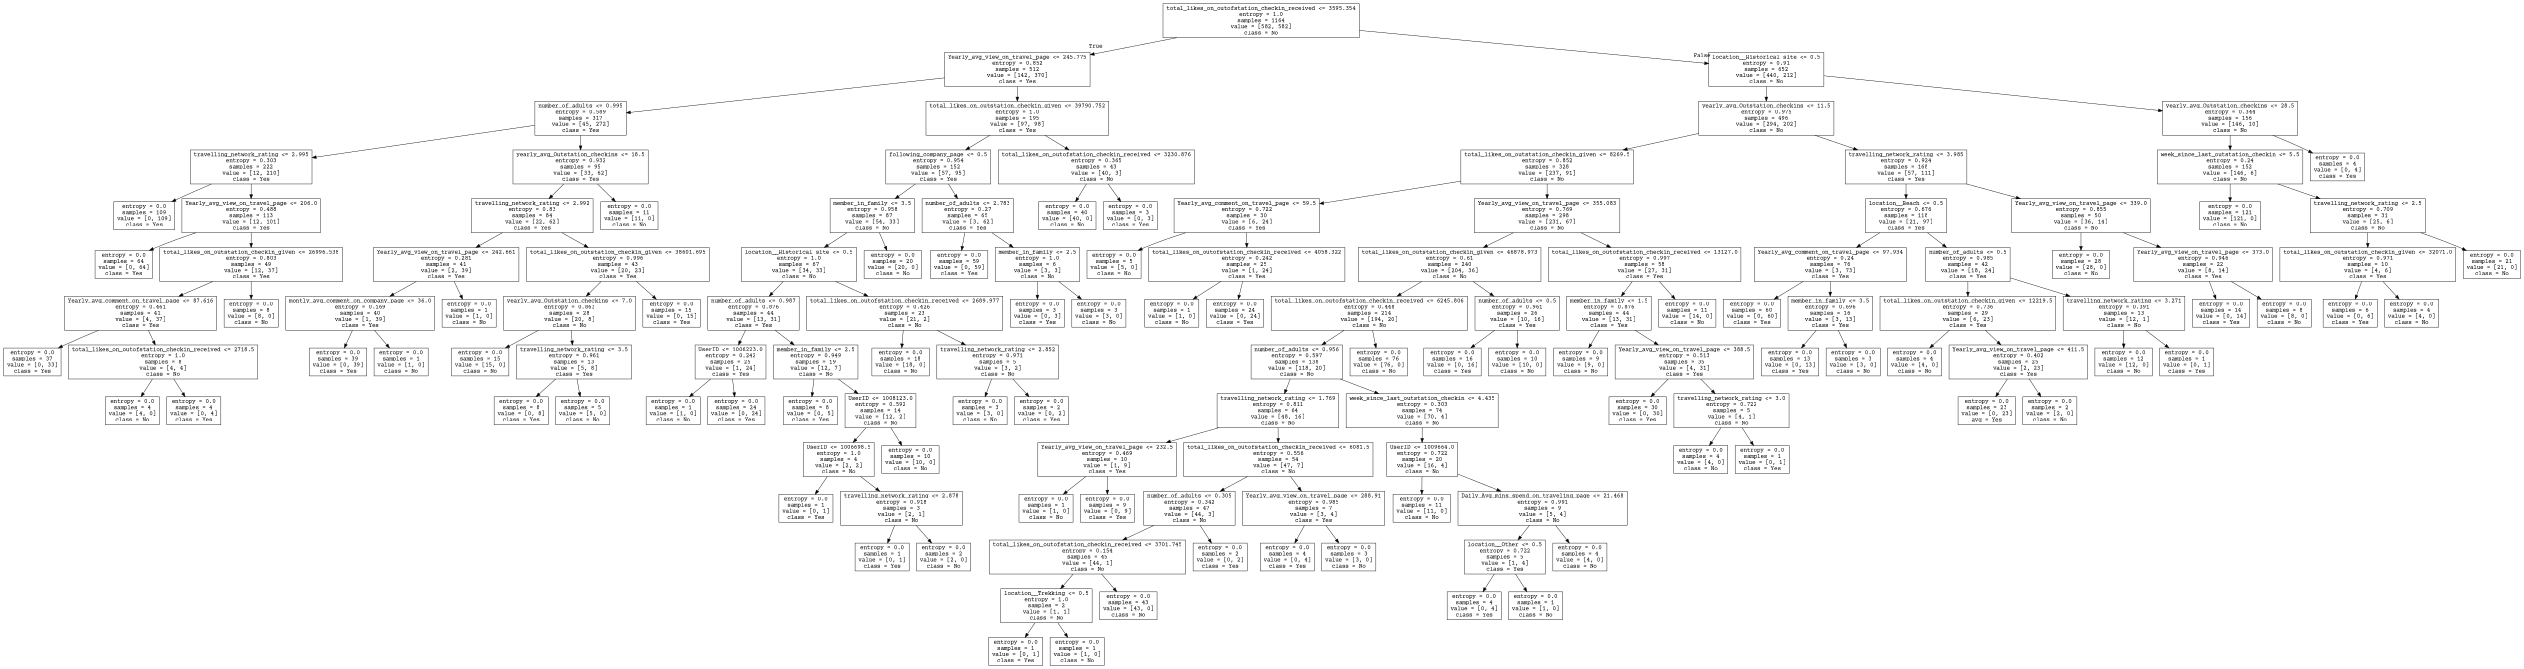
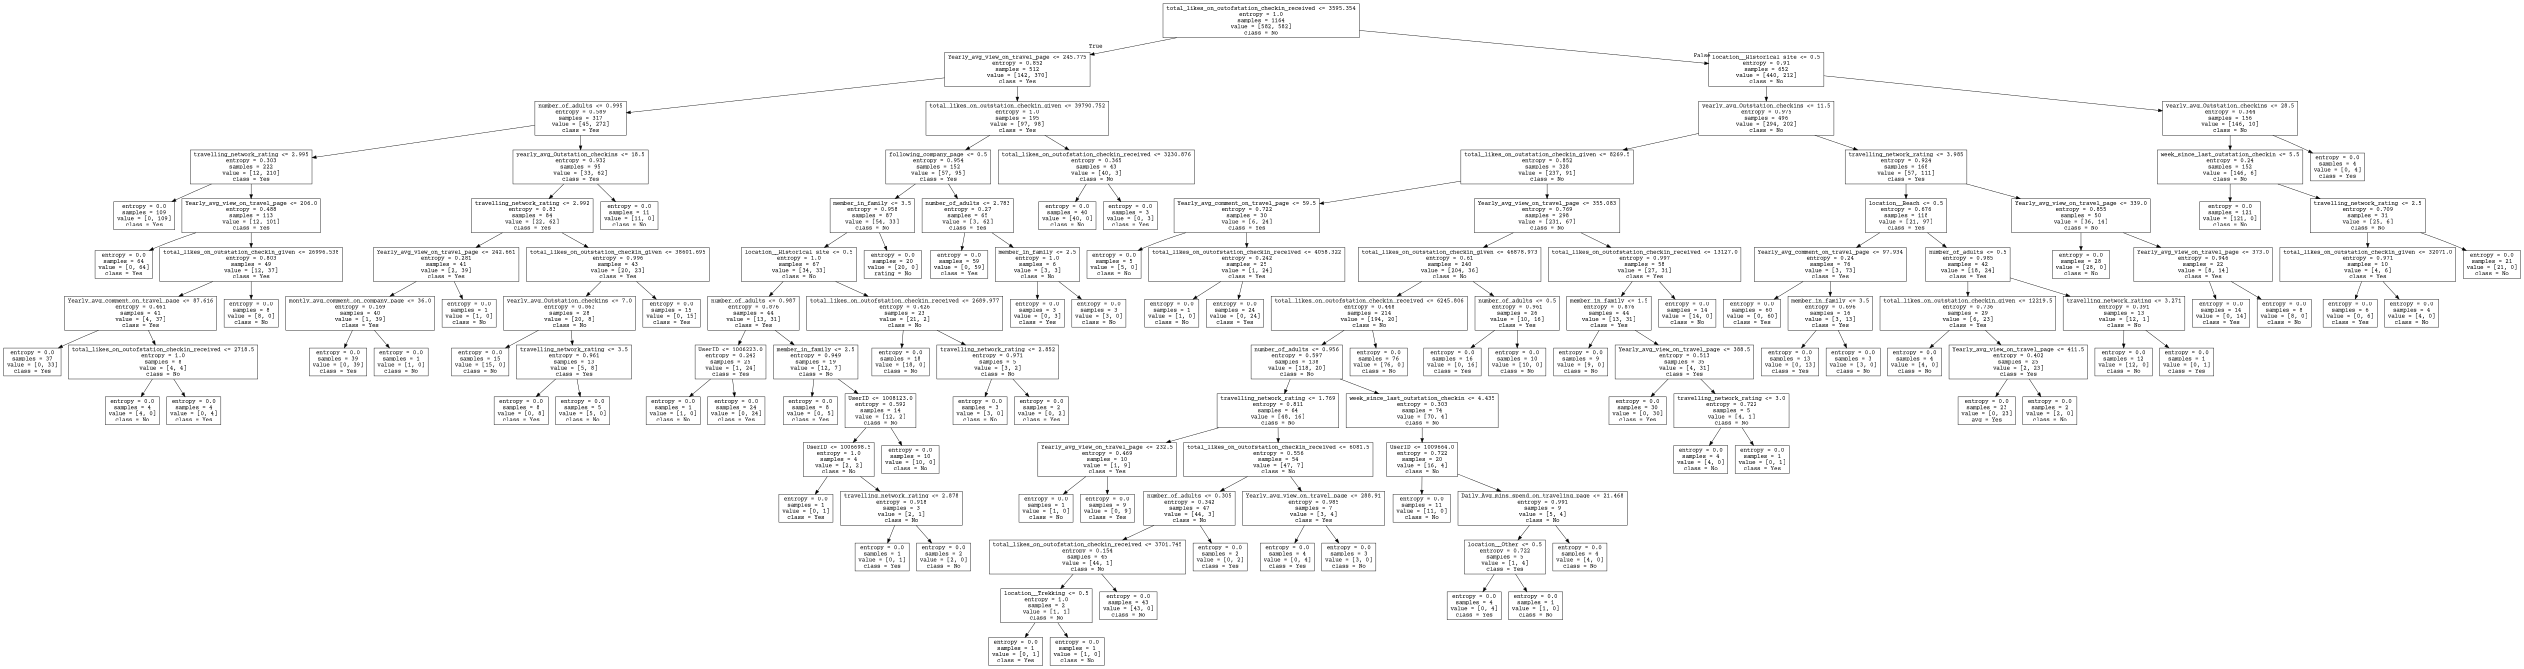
(893, 264) -> (893, 264)
(1687, 313) -> (1687, 313)
